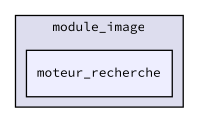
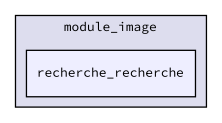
(99, 74) -> (111, 74)
